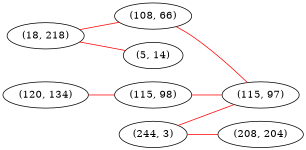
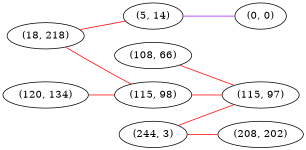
none -> (261, 16)
(99, 26) -> (98, 66)
(261, 134) -> (261, 134)
